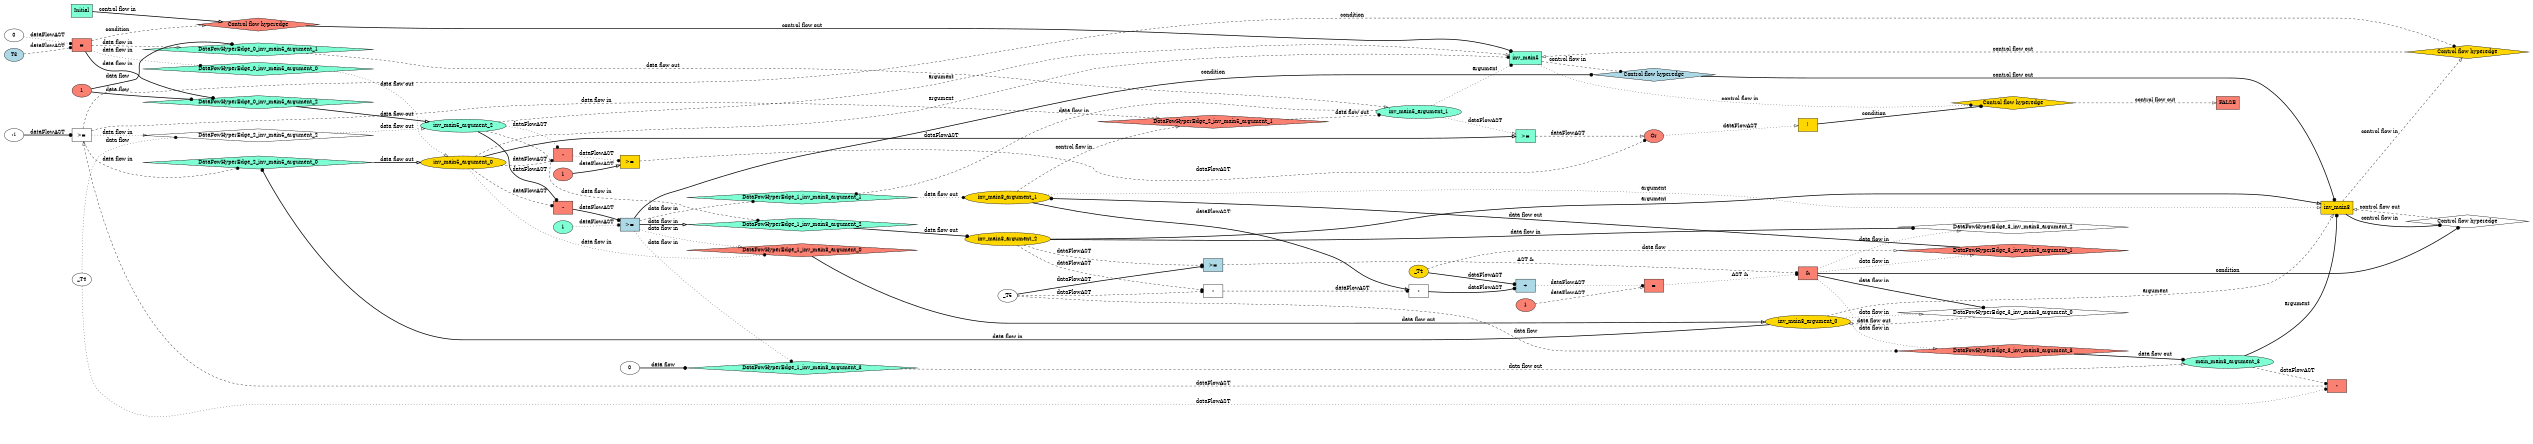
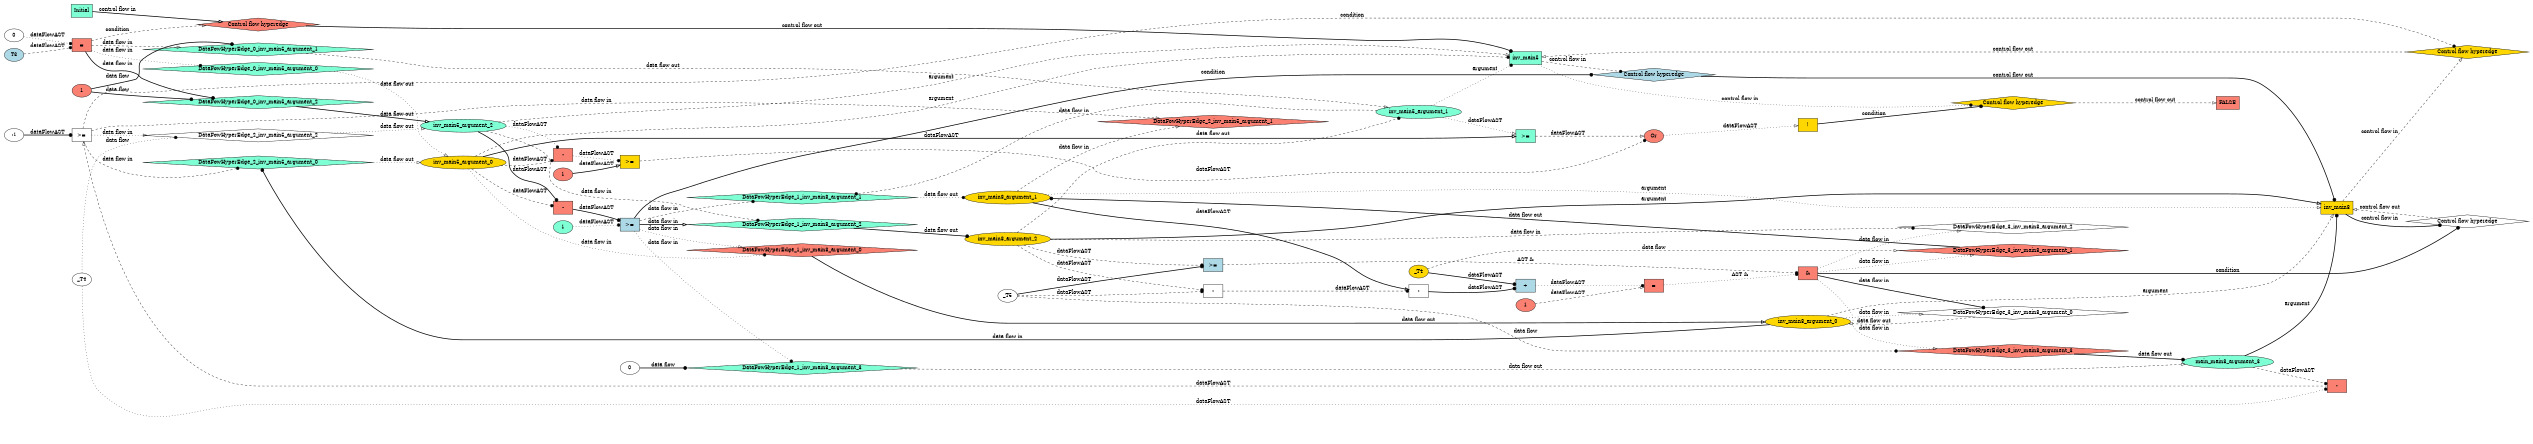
(1332, 117) -> (1194, 143)
(1074, 148) -> (1074, 148)
(395, 162) -> (395, 162)
(1481, 237) -> (1481, 237)
